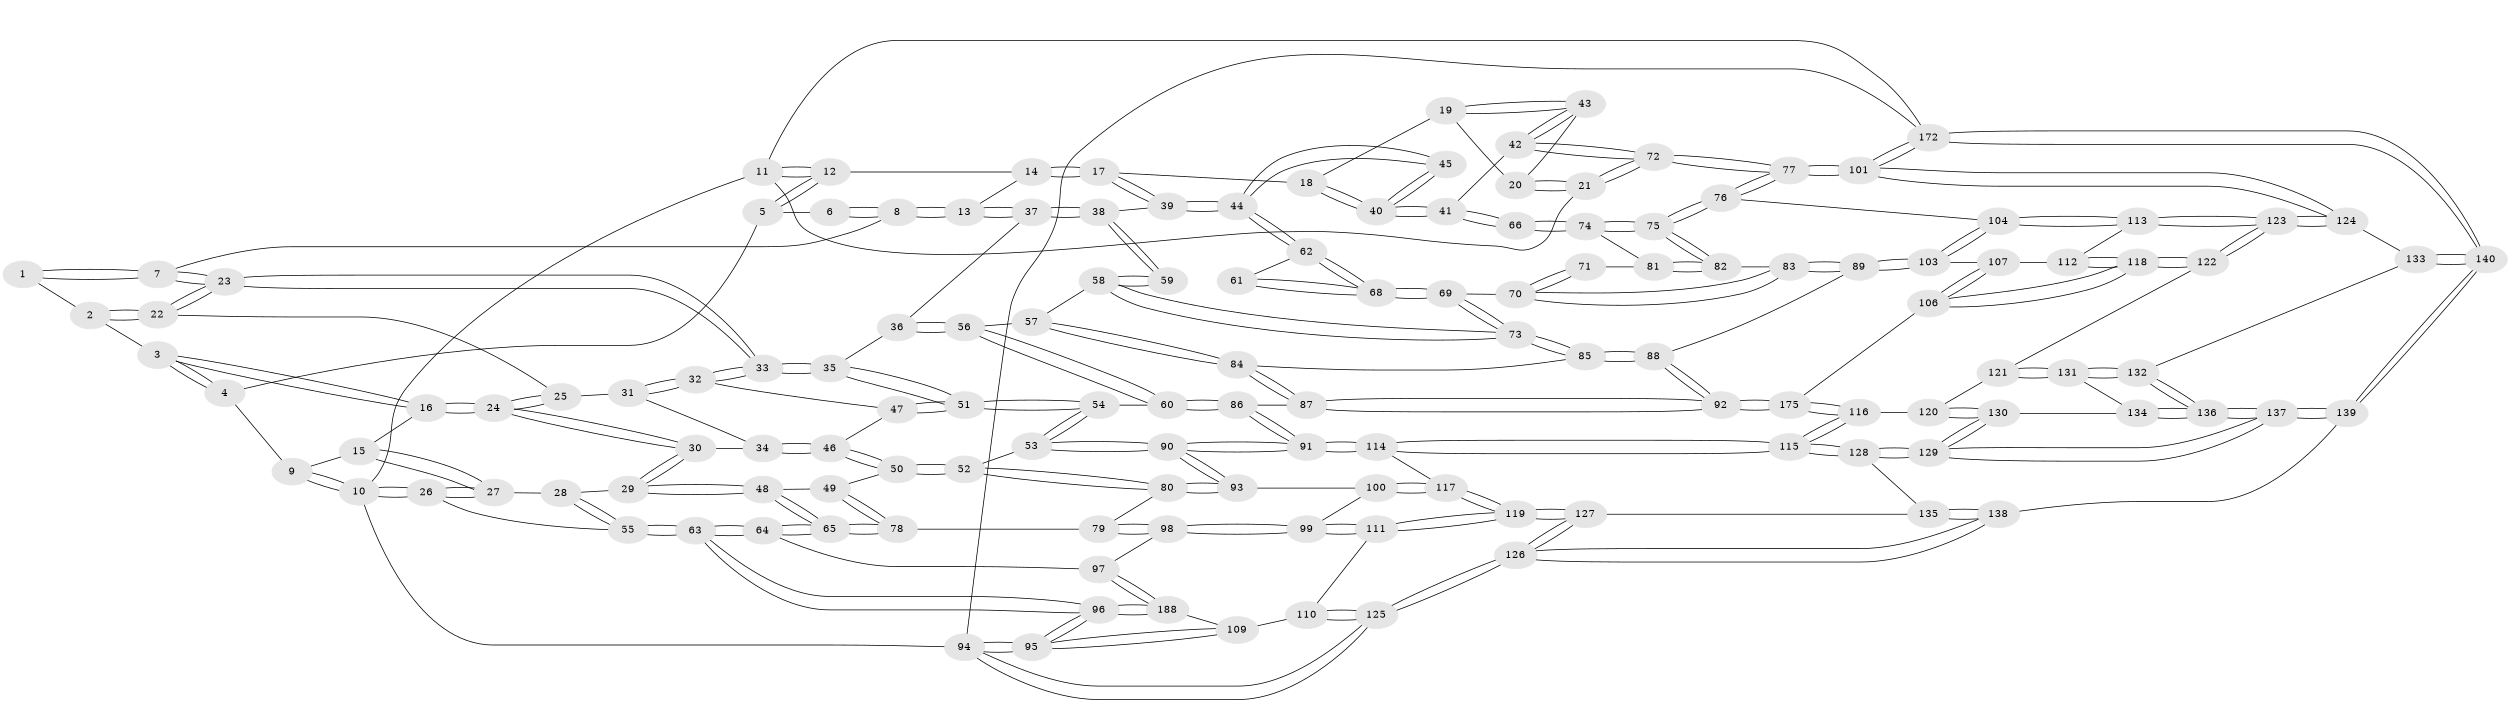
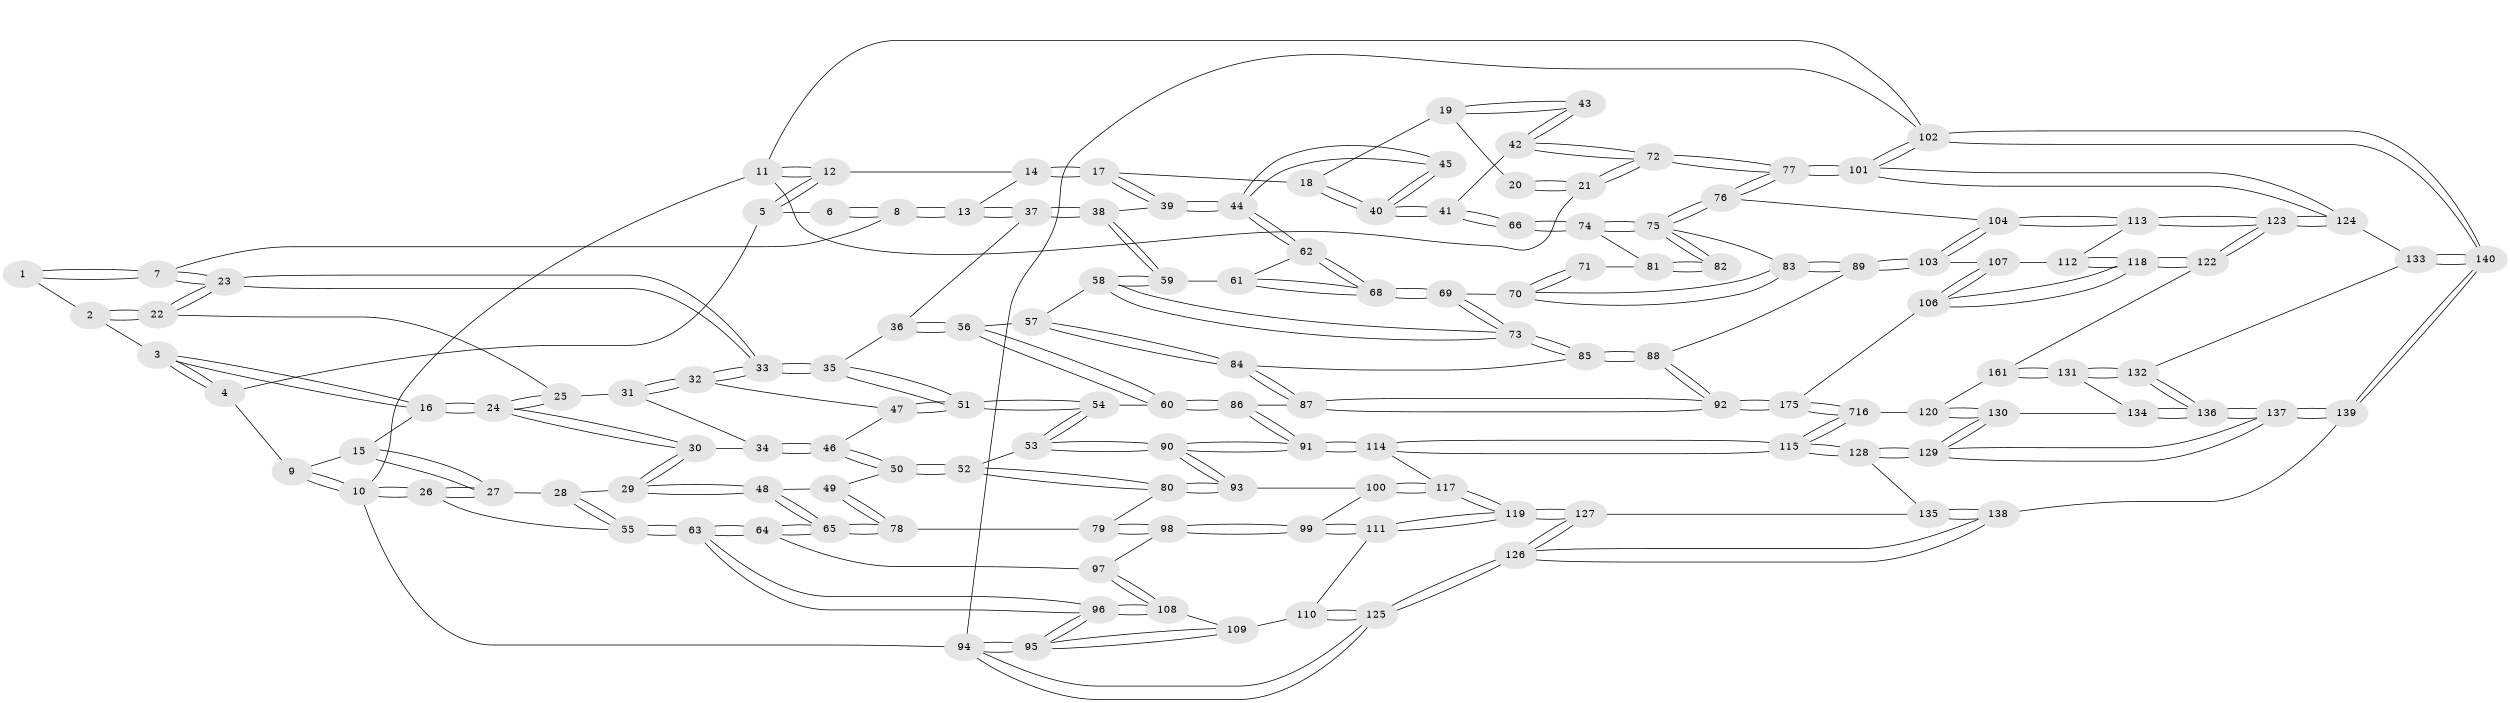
(1929, 138) -> (1929, 138)
(1559, 139) -> none
(1755, 267) -> (1724, 242)
none -> (1203, 281)
(1998, 373) -> (1998, 373)
(1859, 413) -> (1859, 413)
(1168, 610) -> (1168, 610)
